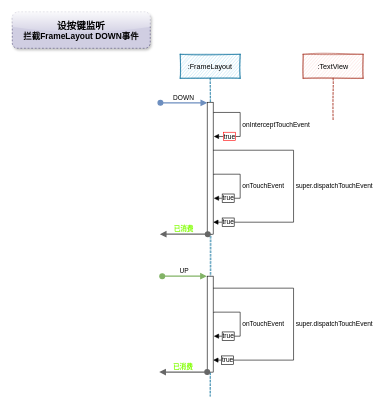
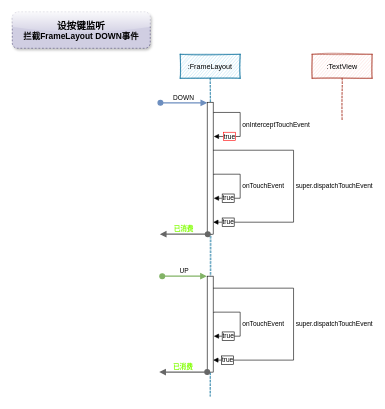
(333, 87) -> (342, 87)
